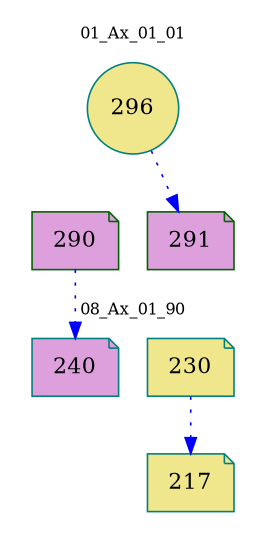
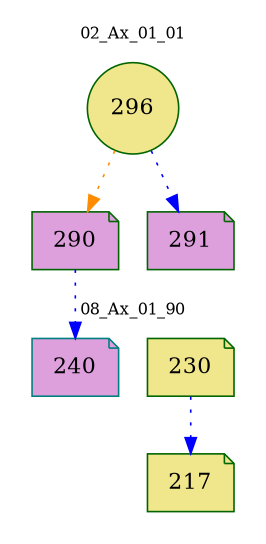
(133, 34) -> (133, 34)
(133, 108) -> (133, 108)
none -> (105, 174)
(191, 367) -> (191, 367)
(191, 483) -> (191, 483)
